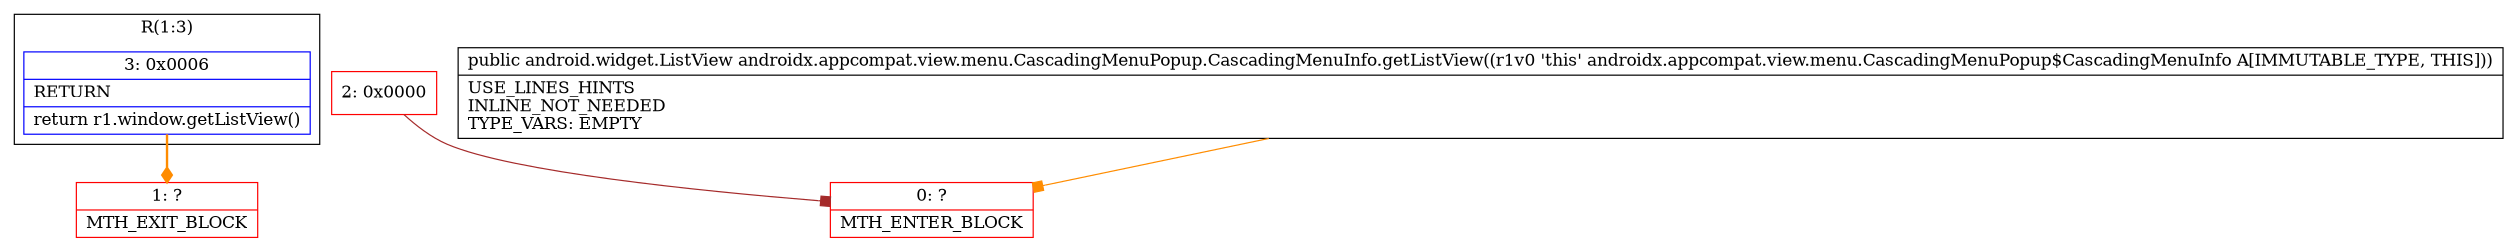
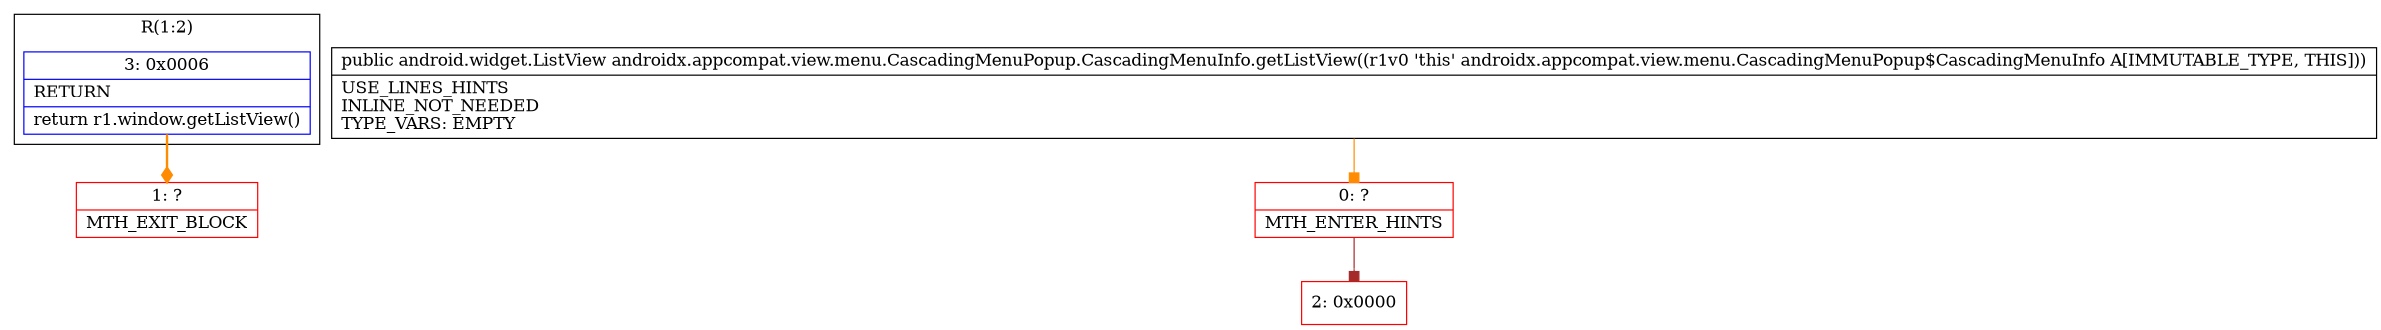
(167, 28) -> (167, 28)
(605, 178) -> (1354, 253)
(932, 223) -> (1354, 223)
